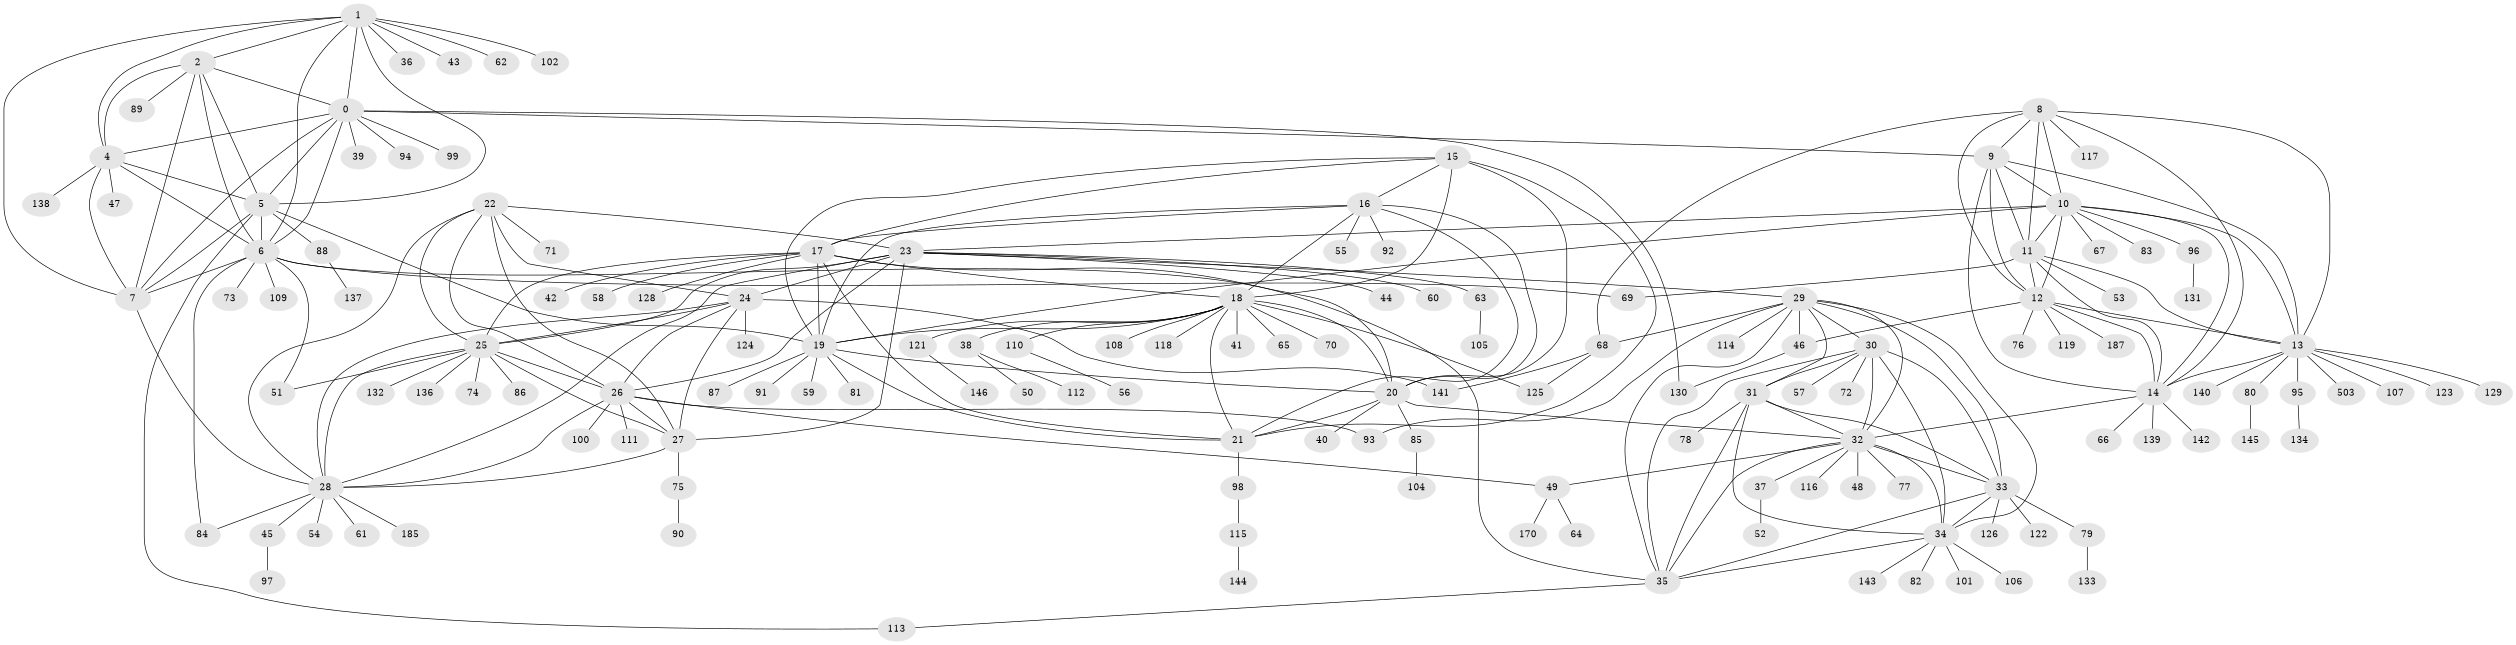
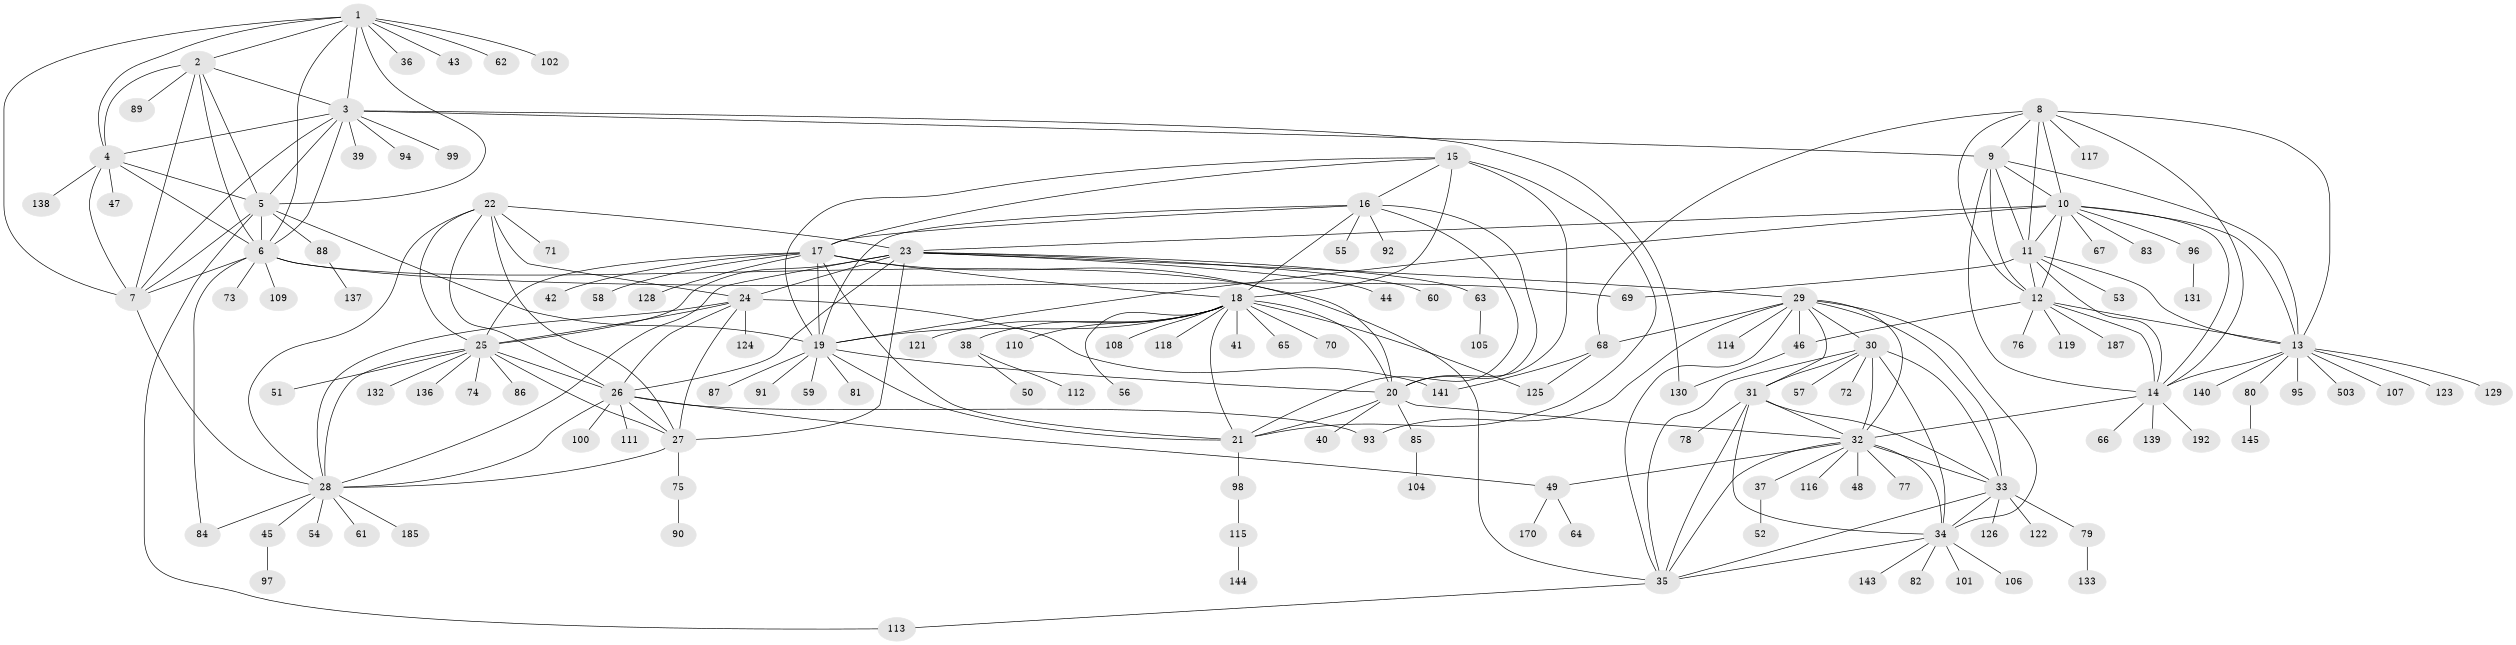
(346, 110) -> (346, 110)
(308, 317) -> none
(1071, 369) -> (1123, 314)
(979, 393) -> none
(2201, 441) -> (2201, 441)
(2300, 441) -> none
